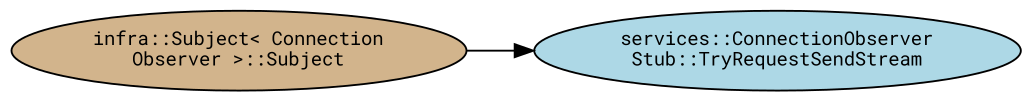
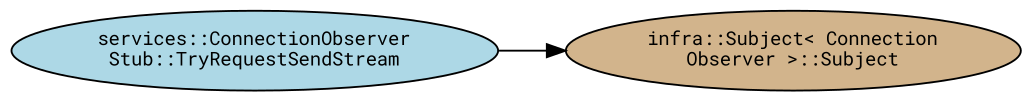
(491, 51) -> (523, 51)
